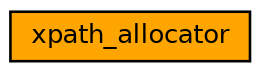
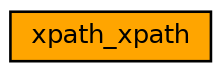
(130, 36) -> (111, 36)
